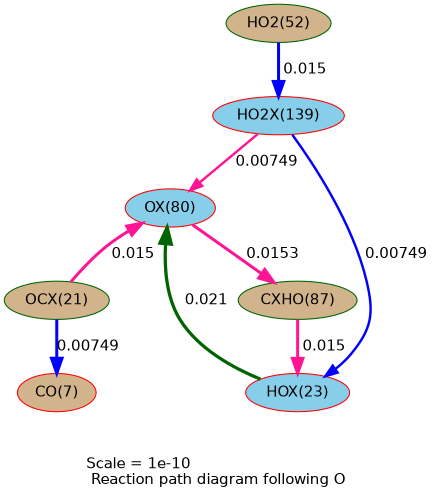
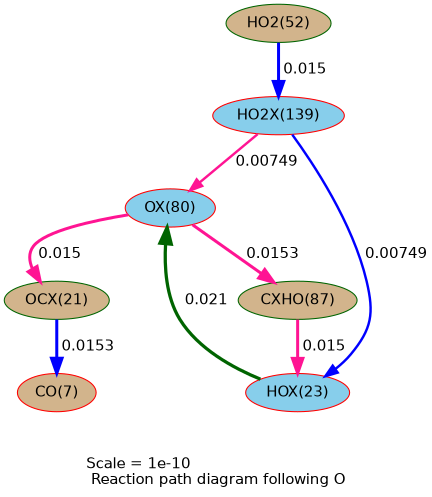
(98, 254) -> (67, 228)
(86, 346) -> (86, 346)
